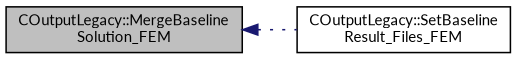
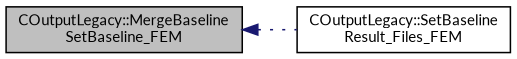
(124, 30) -> (124, 30)
